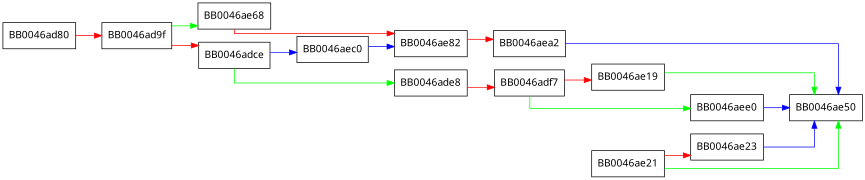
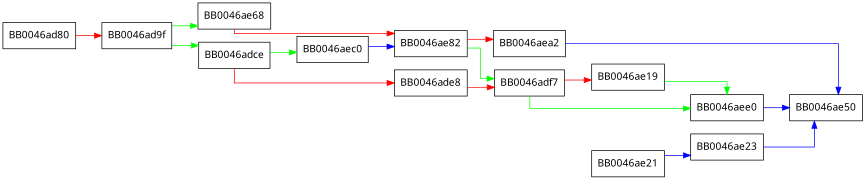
(182, 45) -> (182, 45)
(280, 52) -> (280, 52)
none -> (480, 60)
(747, 73) -> (699, 82)
(303, 83) -> (303, 83)
(674, 155) -> (674, 155)
(772, 168) -> none
